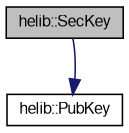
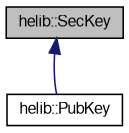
(75, 59) -> (54, 74)
